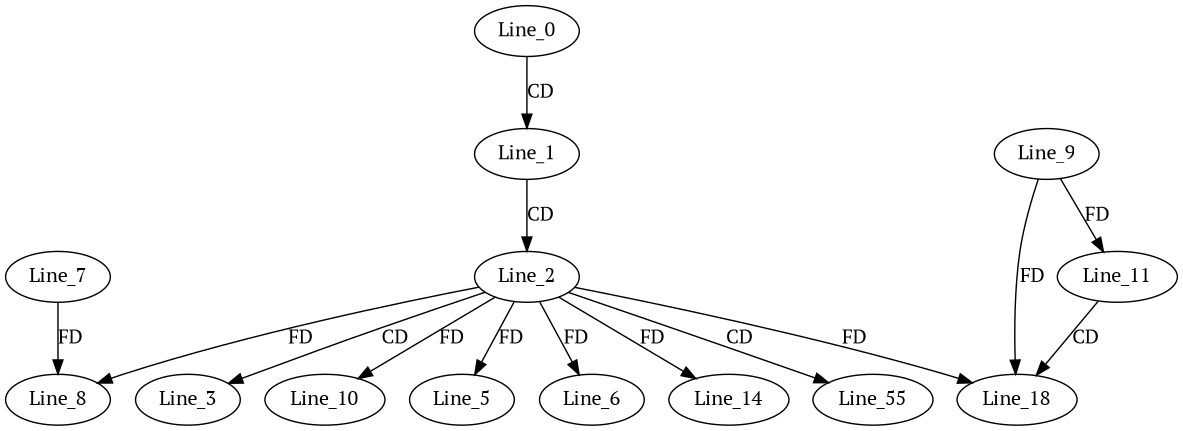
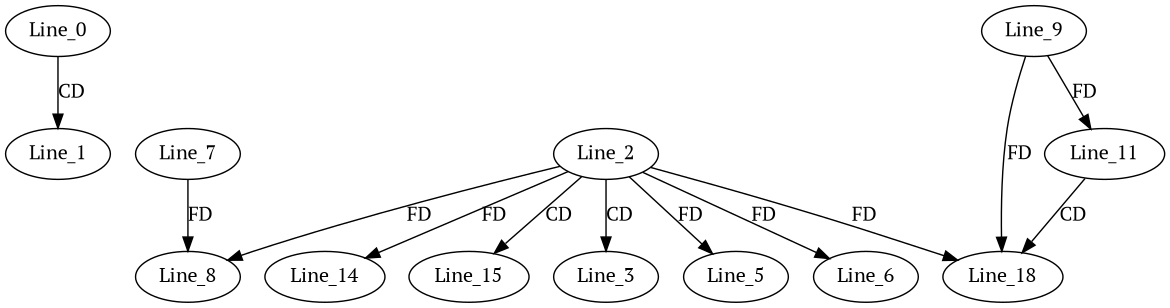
(527, 208) -> none
(325, 400) -> none
(873, 400) -> (469, 277)
